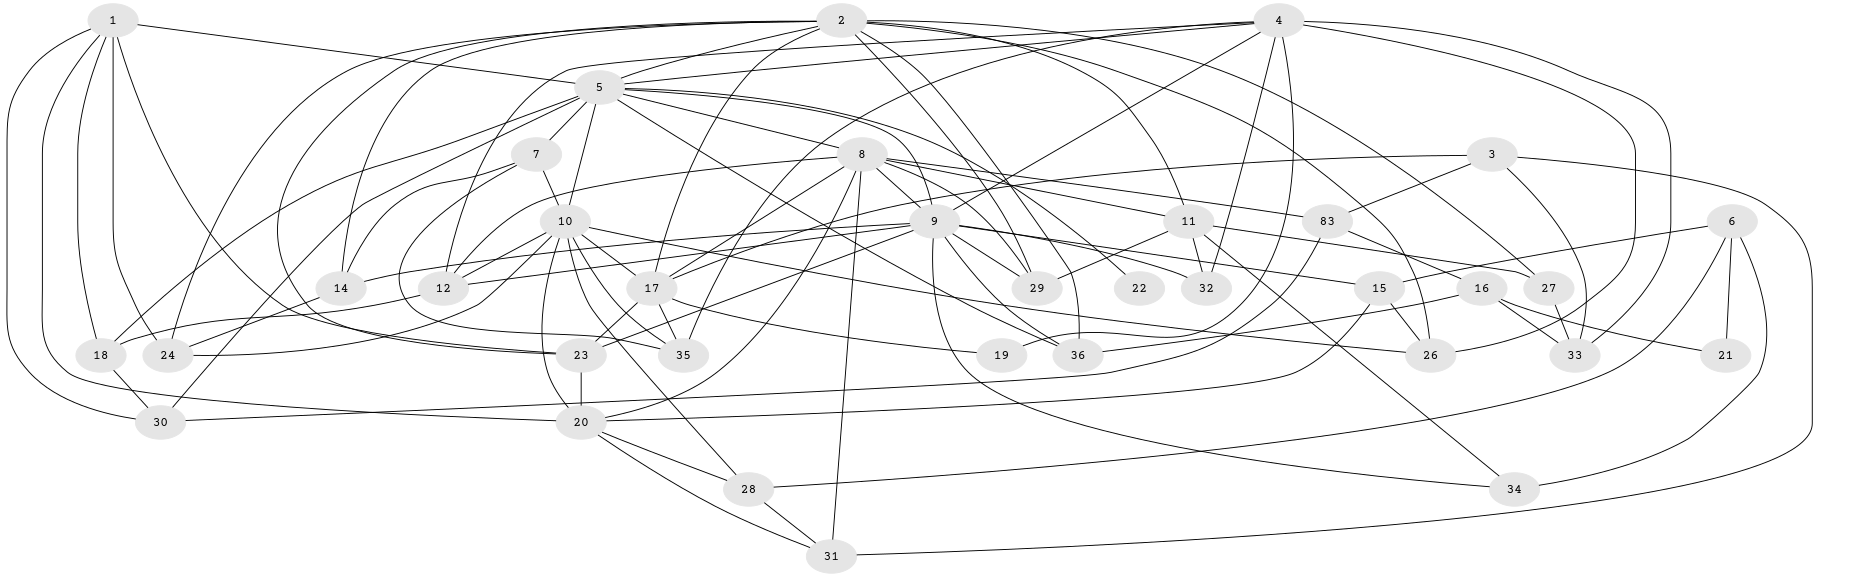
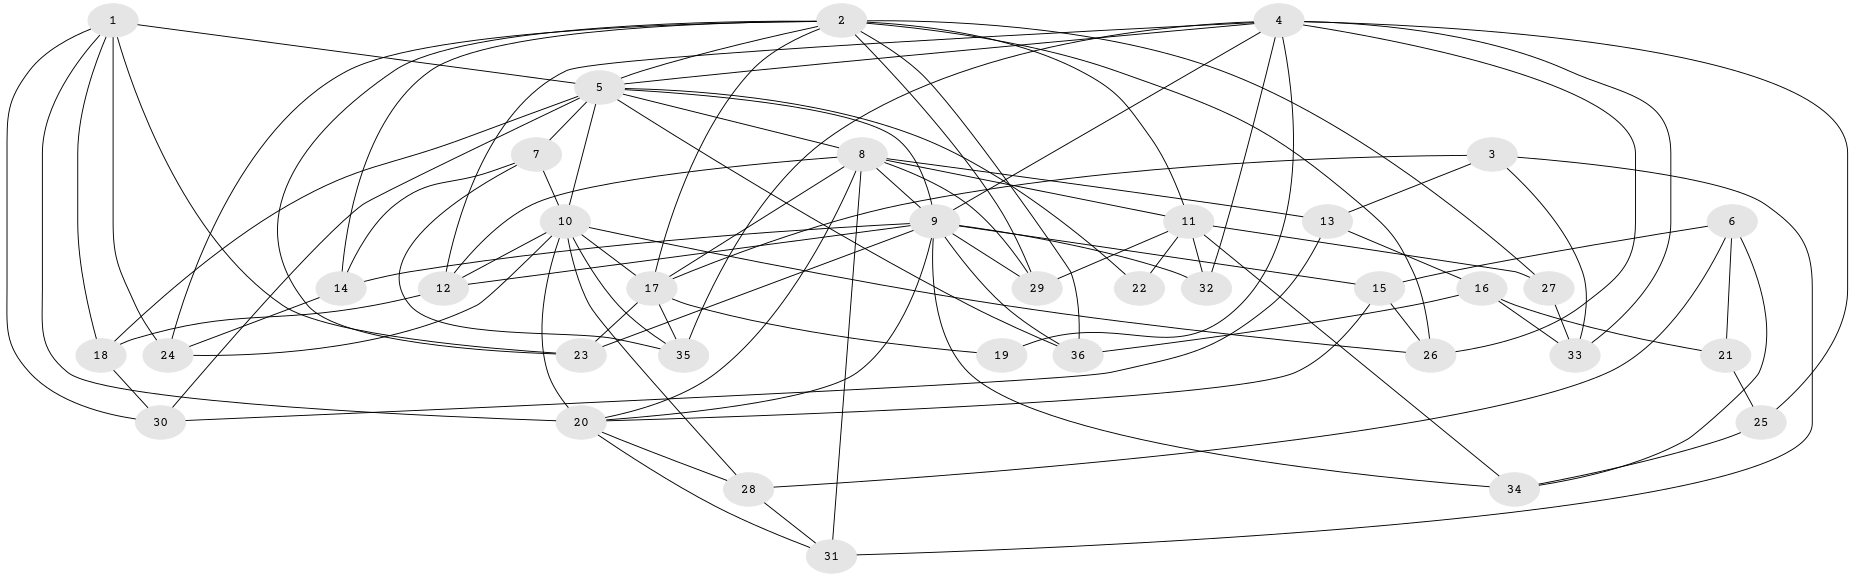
(1327, 221) -> (1327, 221)
none -> (1168, 250)
(581, 389) -> (830, 385)
none -> (1761, 422)
